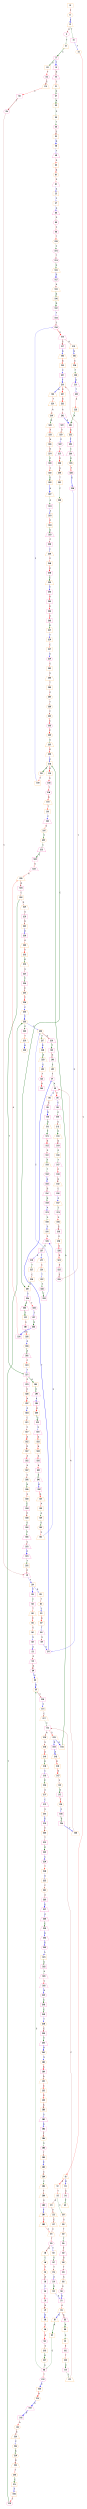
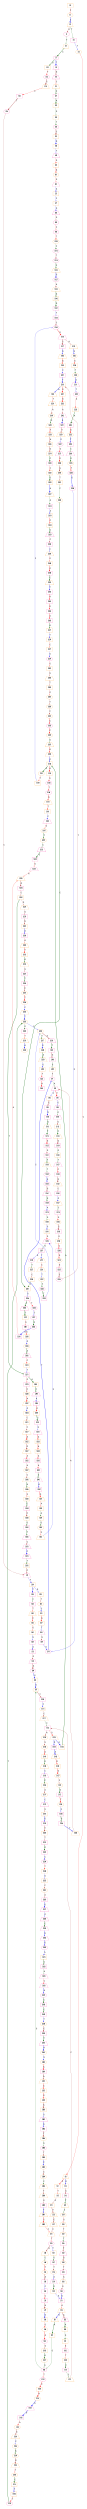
(66, 420) -> (62, 420)
(59, 2205) -> (64, 2210)
(41, 2384) -> (41, 2384)
